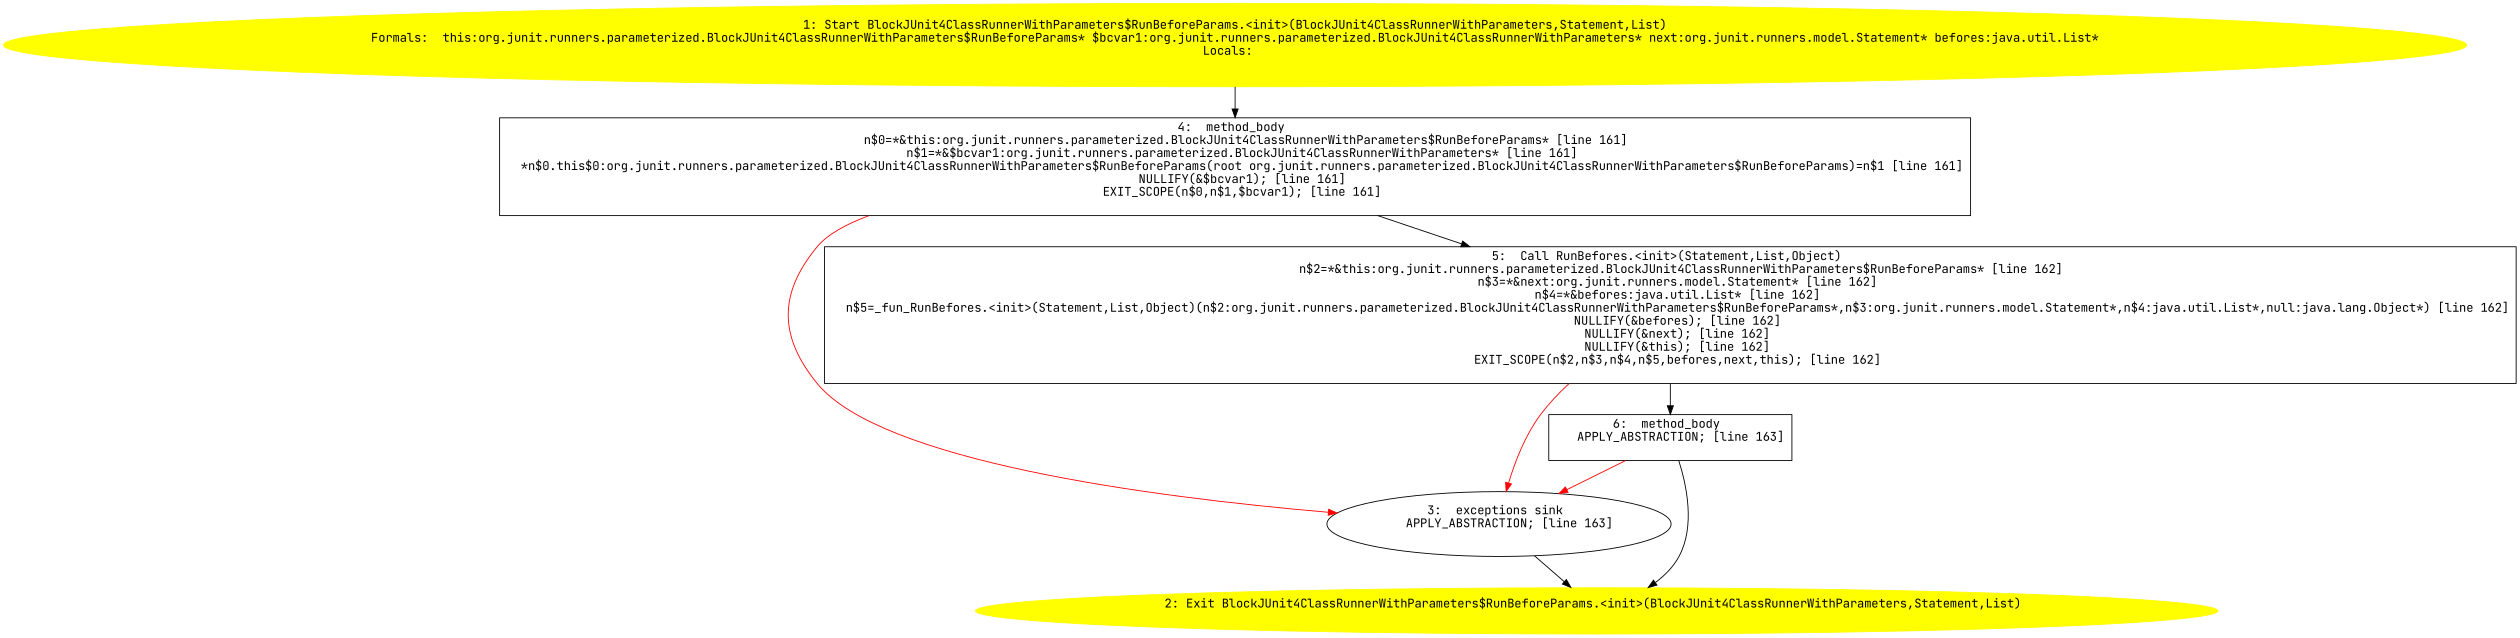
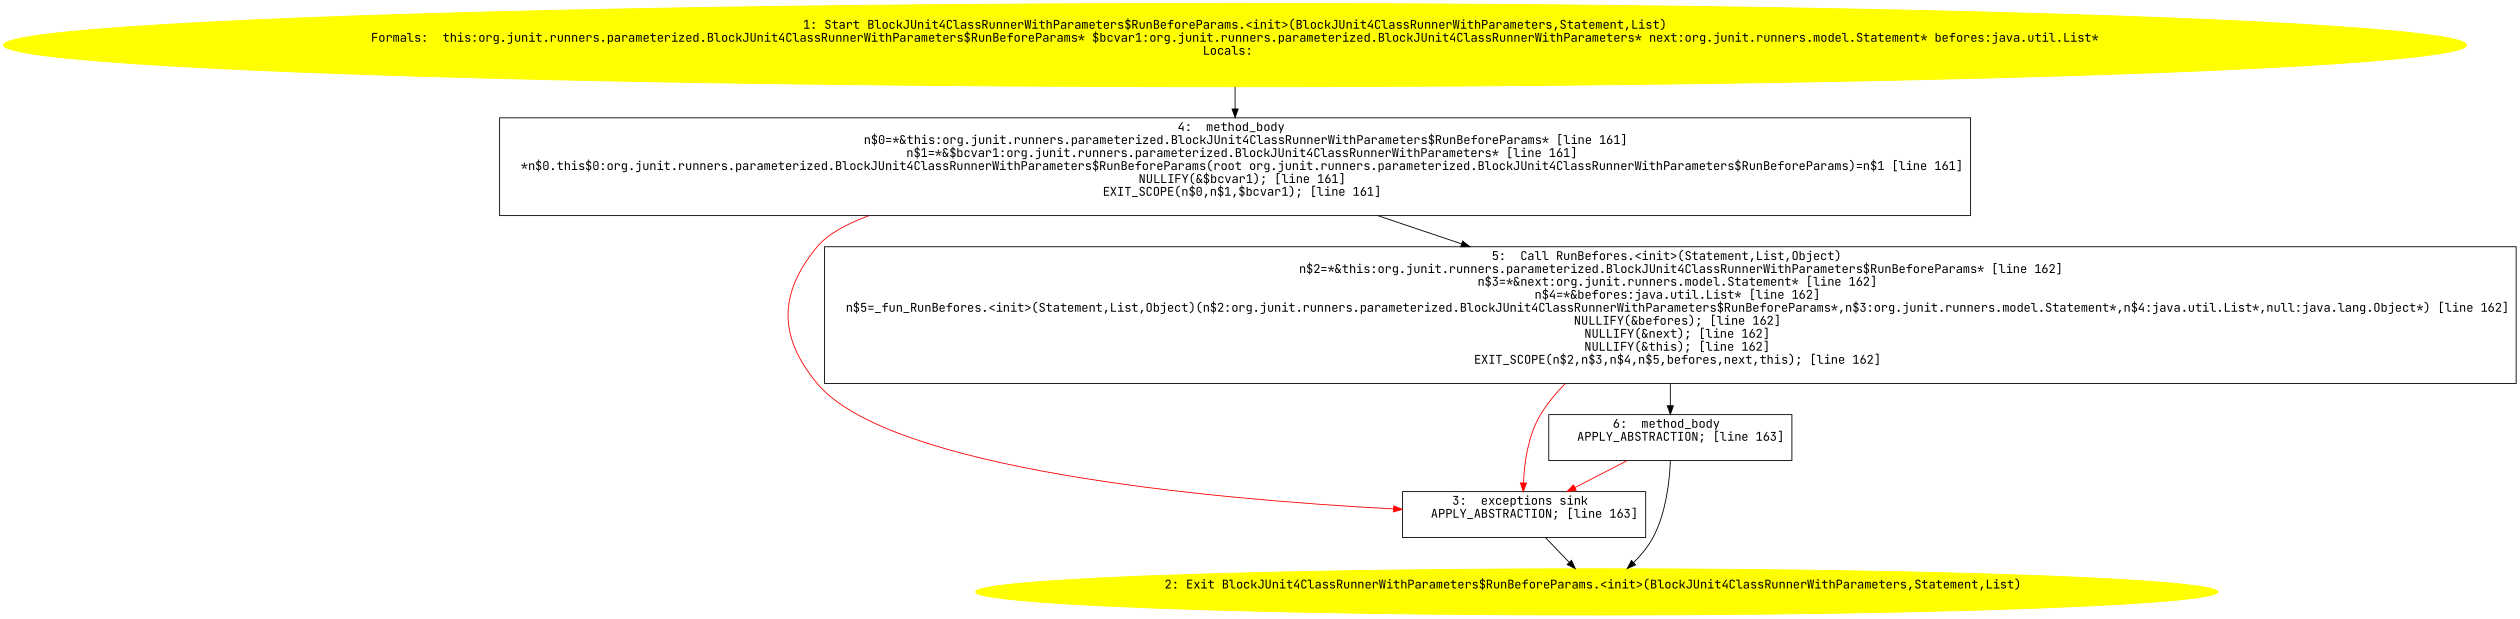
(1499, 524) -> (1524, 515)
